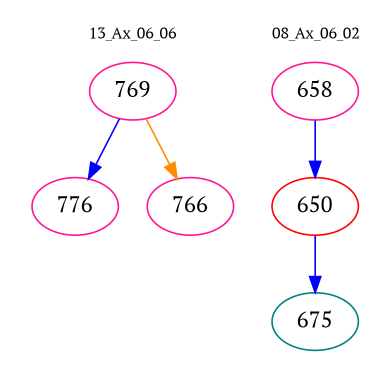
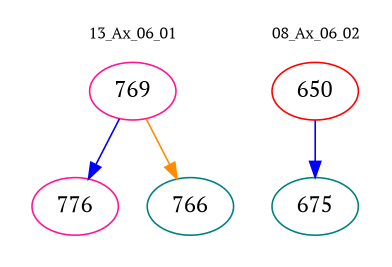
(133, 34) -> (133, 34)
(315, 91) -> none
(190, 206) -> (190, 206)
